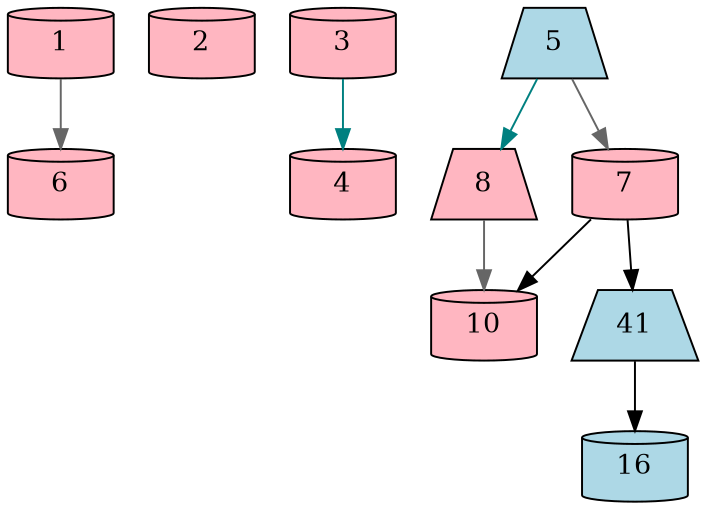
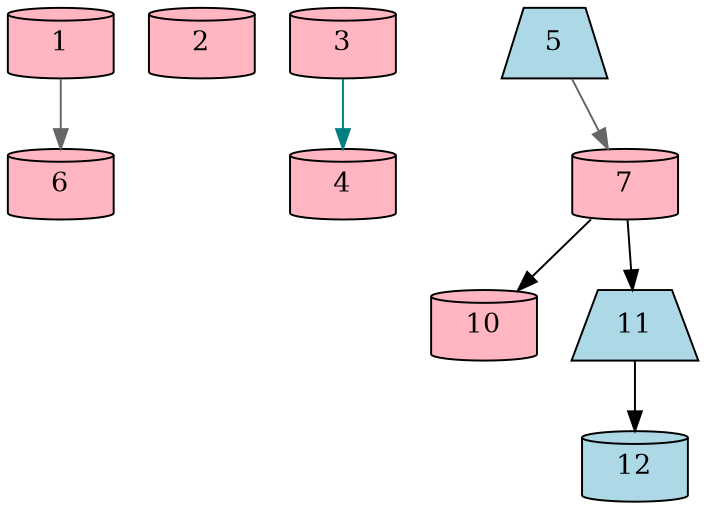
(484, 184) -> none
(635, 325) -> (635, 325)
(635, 466) -> (635, 466)
